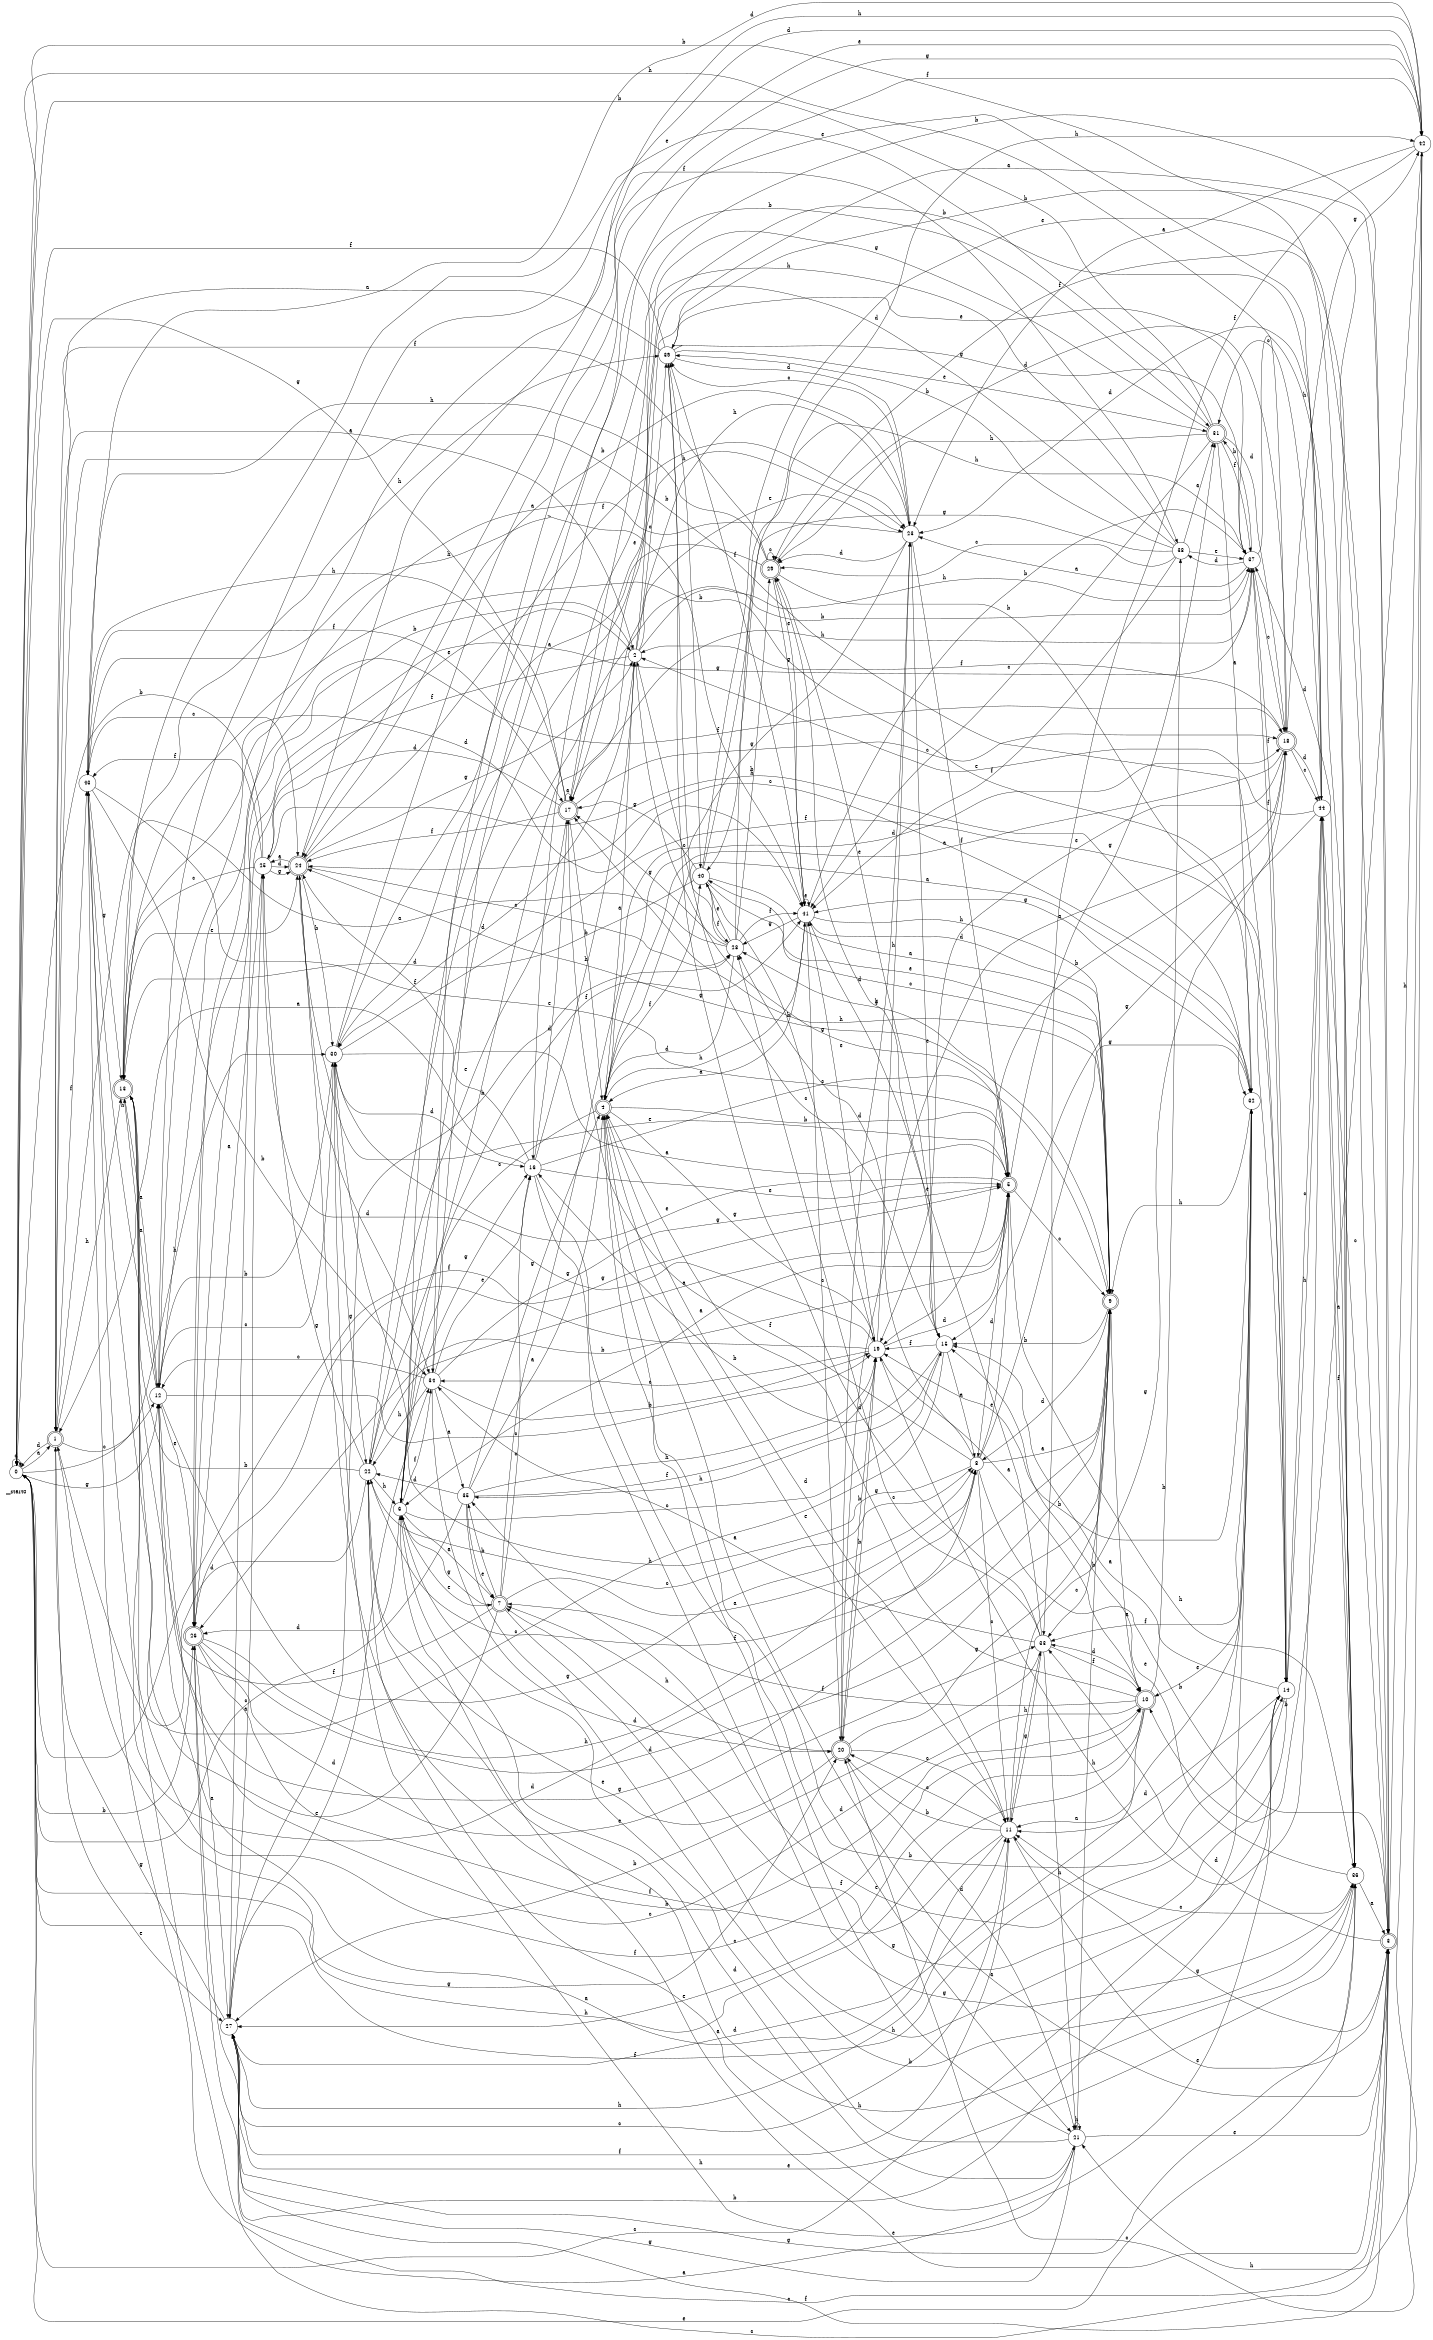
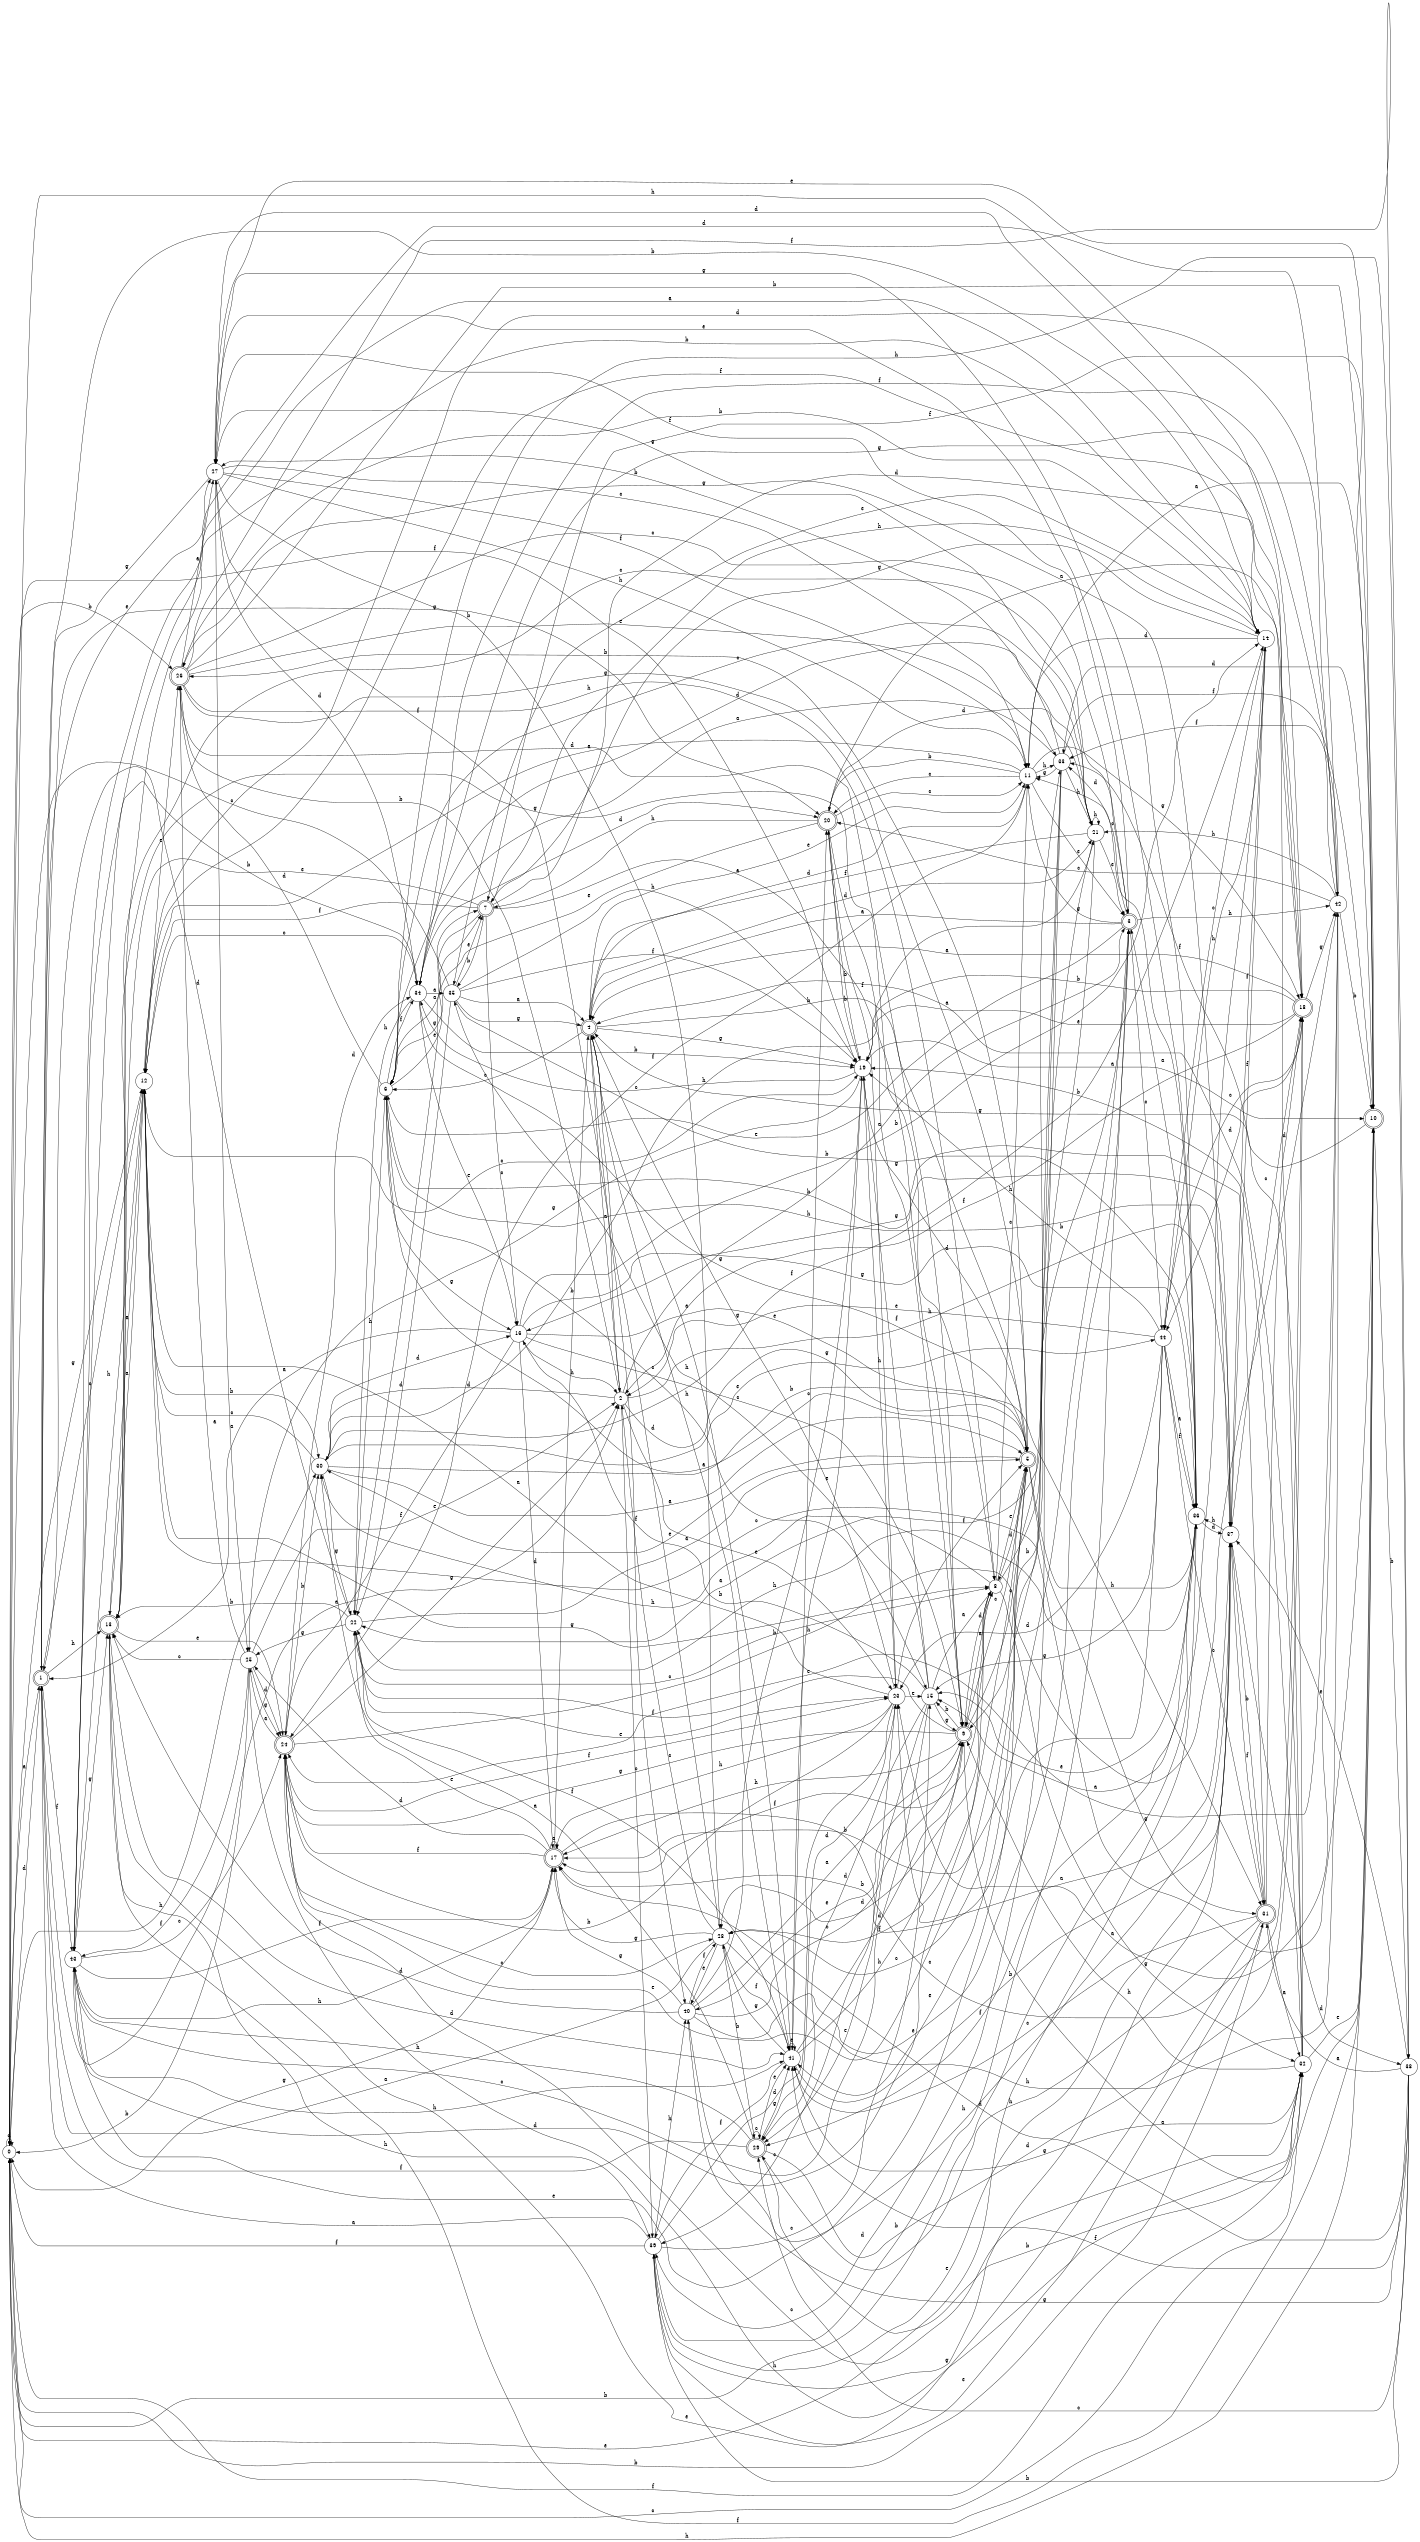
(877, 1002) -> (863, 986)
(16, 1492) -> none
none -> (942, 1718)
